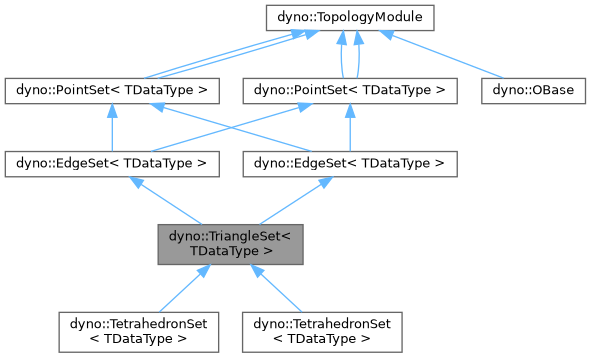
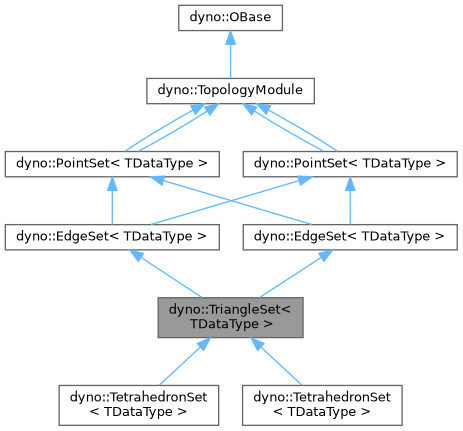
(448, 57) -> (231, 61)
